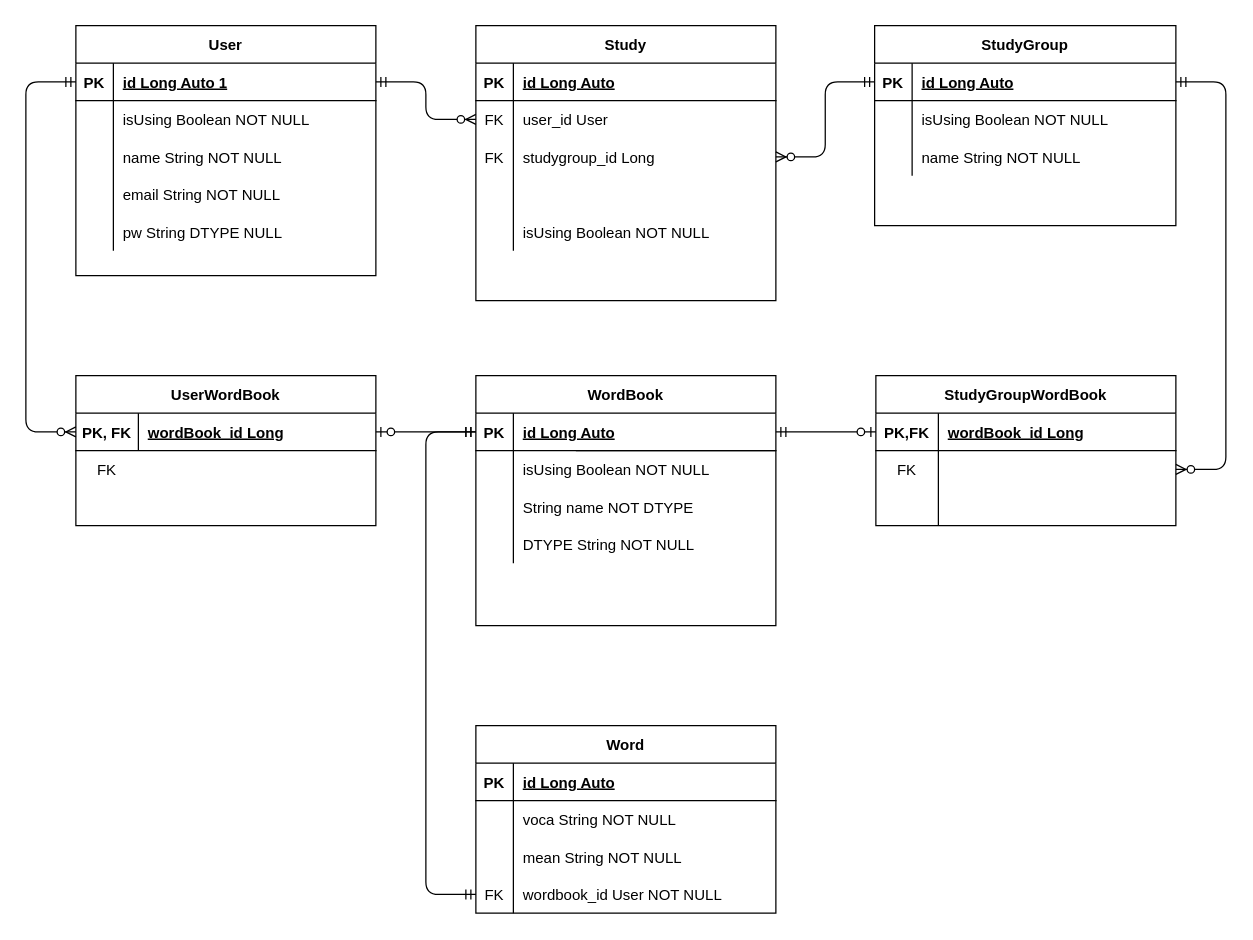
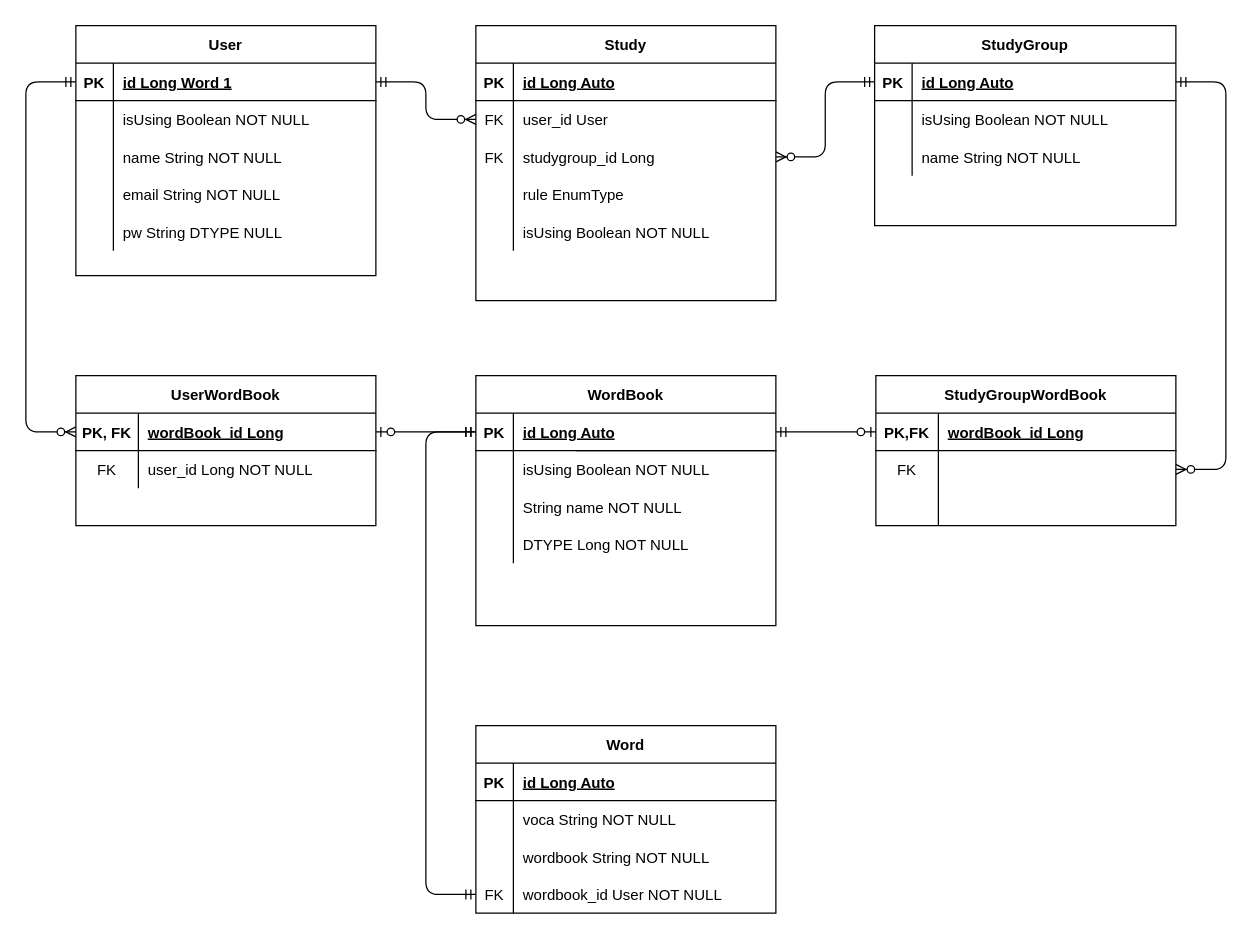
(174, 83) -> (174, 83)
none -> (644, 194)
none -> (257, 469)
(603, 508) -> (599, 508)
(603, 545) -> (596, 545)
(599, 858) -> (616, 858)
